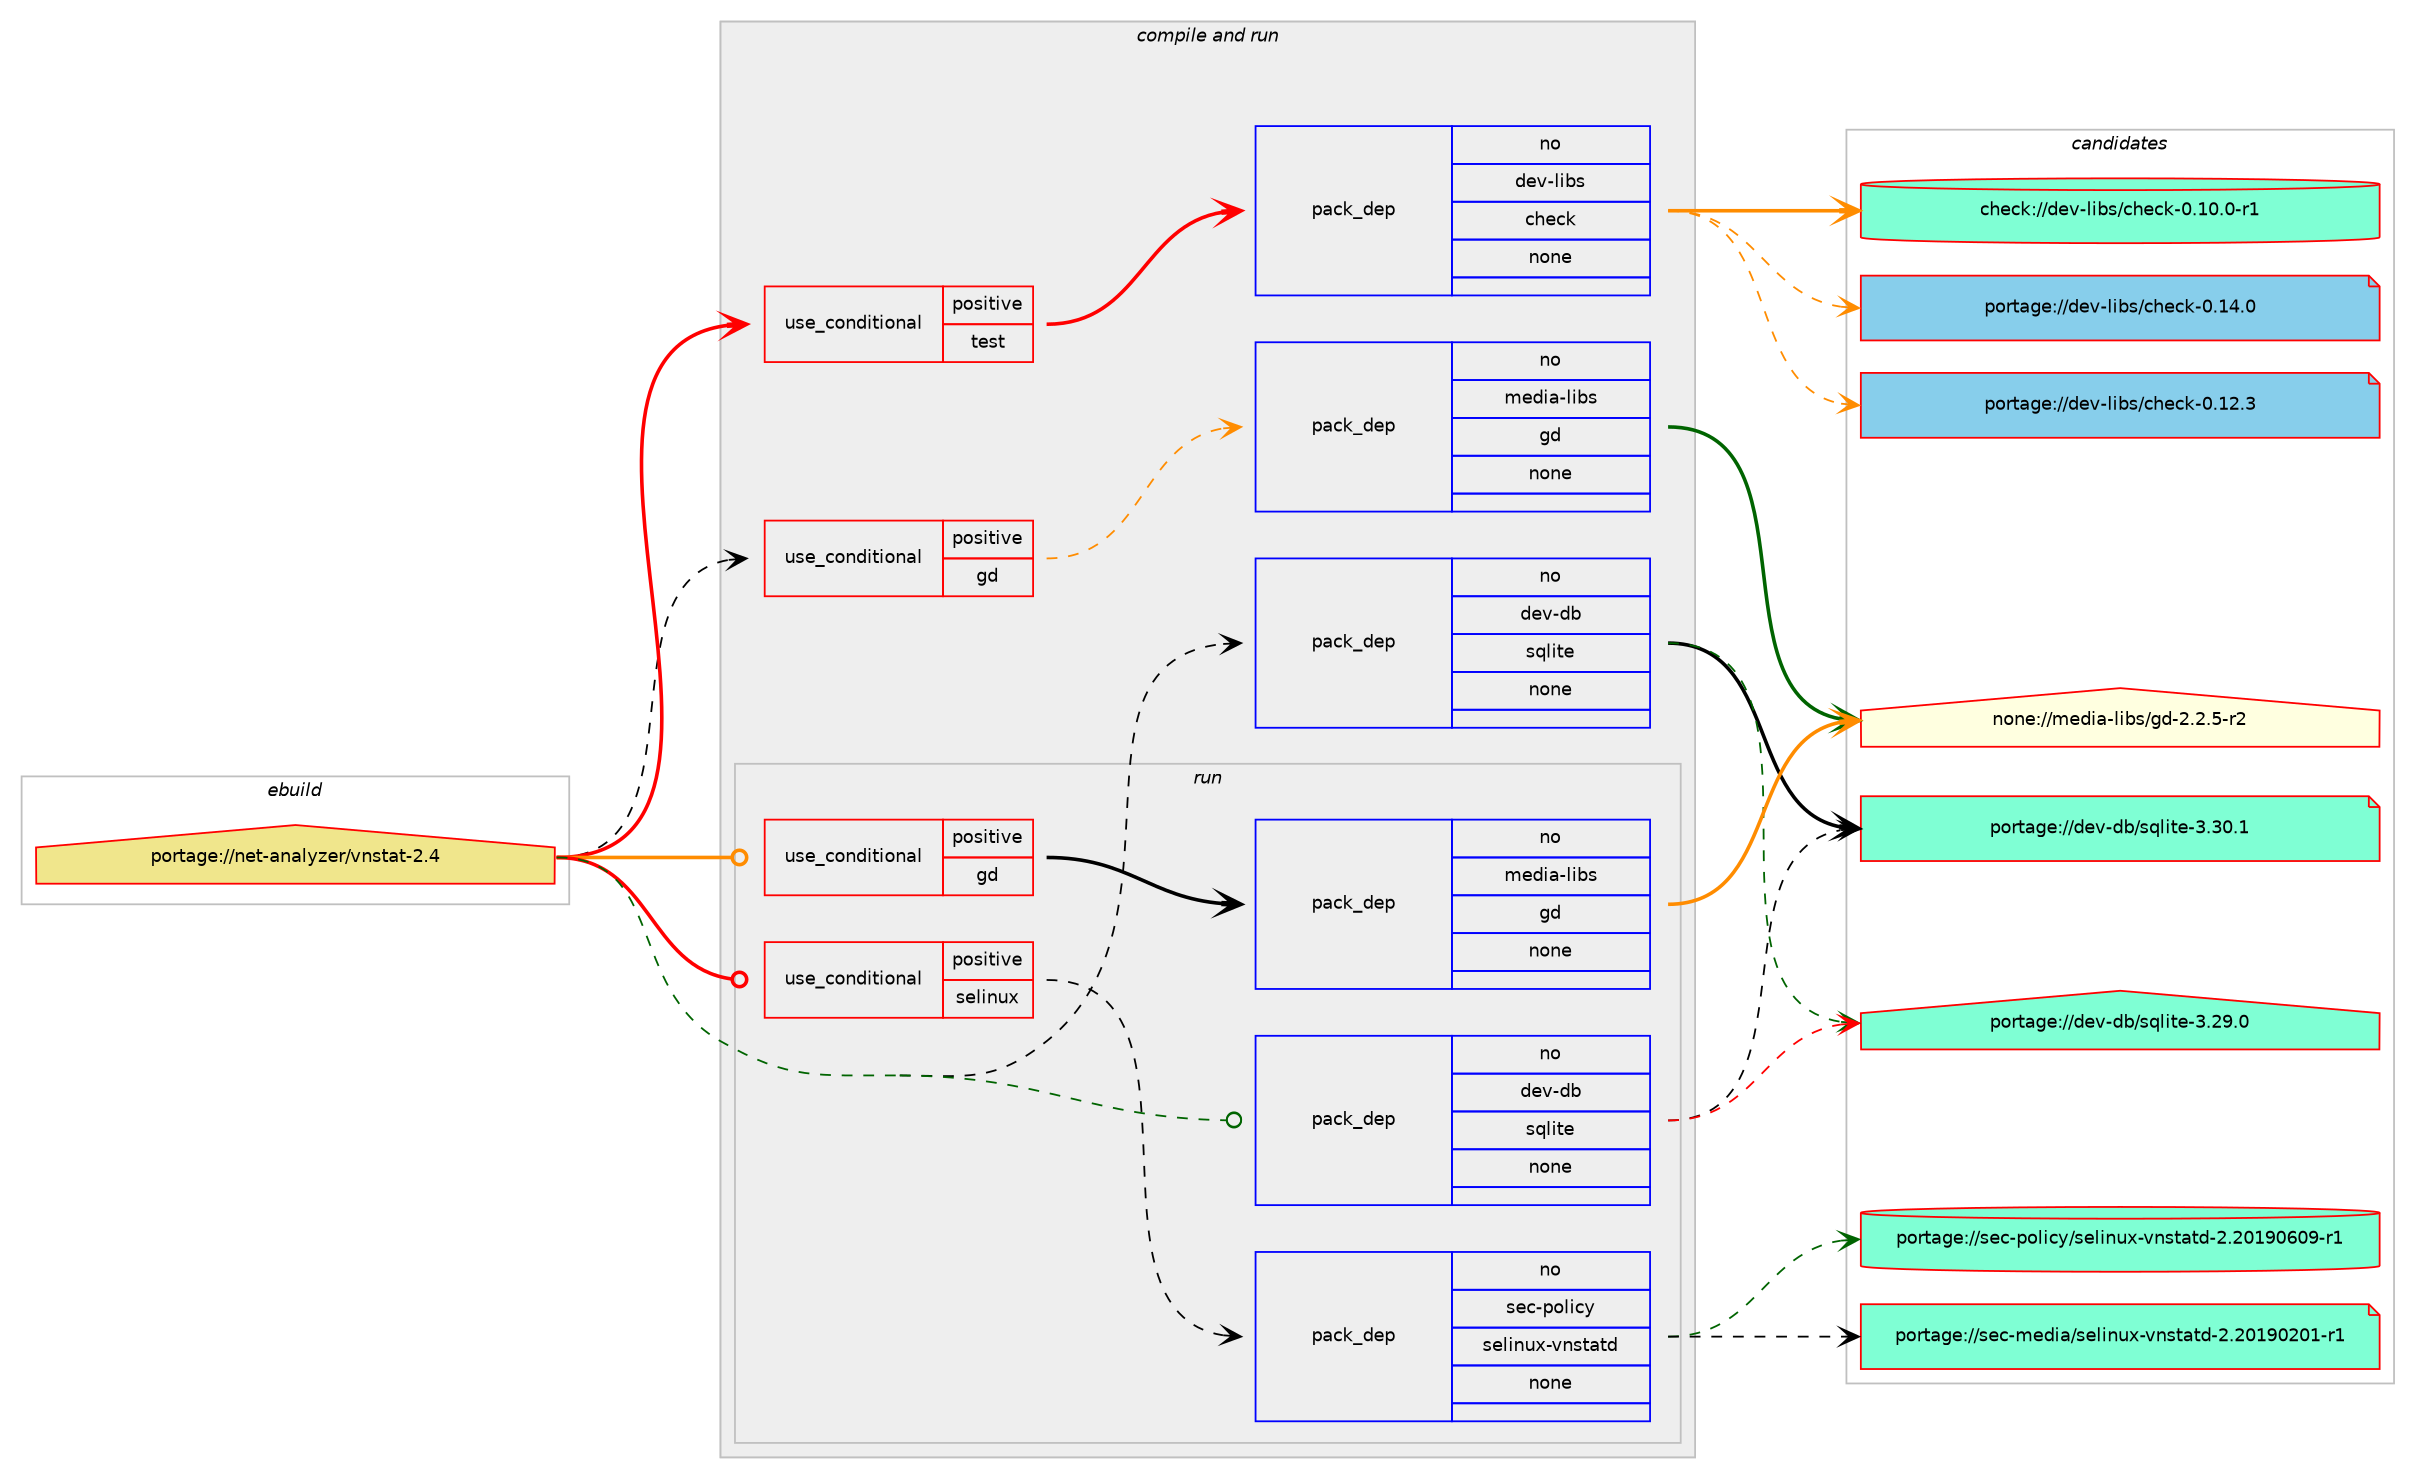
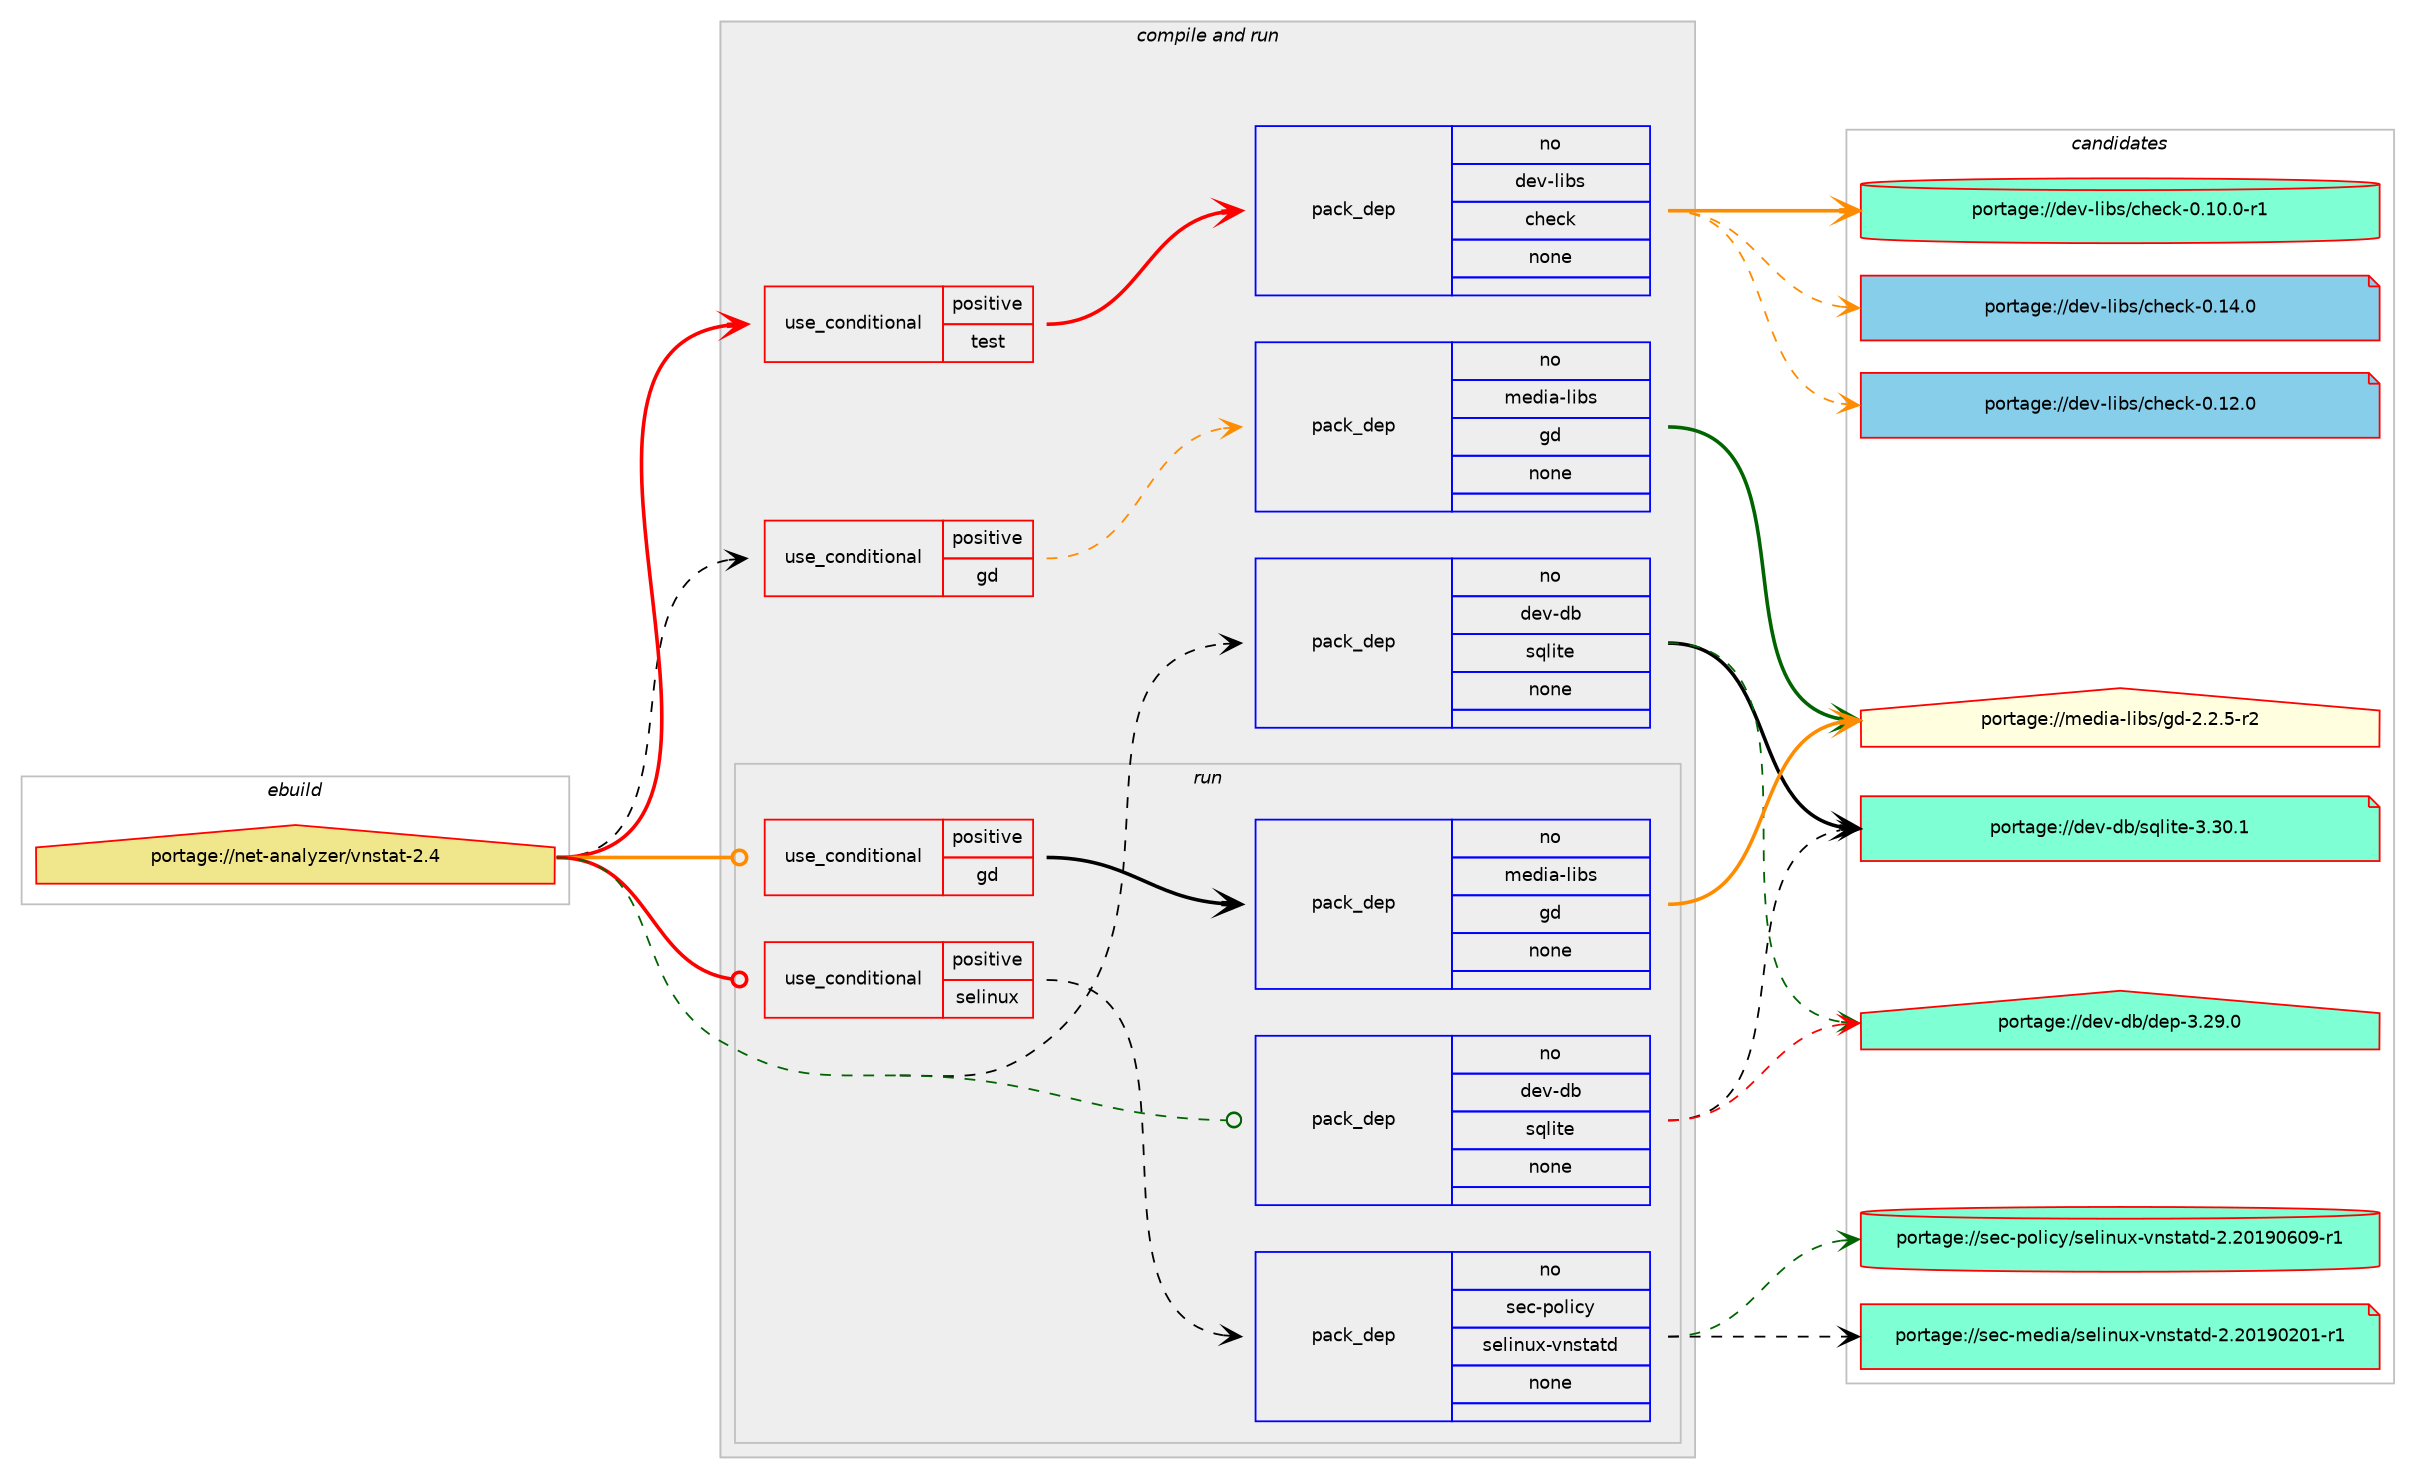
(2120, 211) -> (2120, 211)
(2120, 405) -> (2120, 405)
(2120, 721) -> (2120, 721)
(2120, 1023) -> (2120, 1023)
